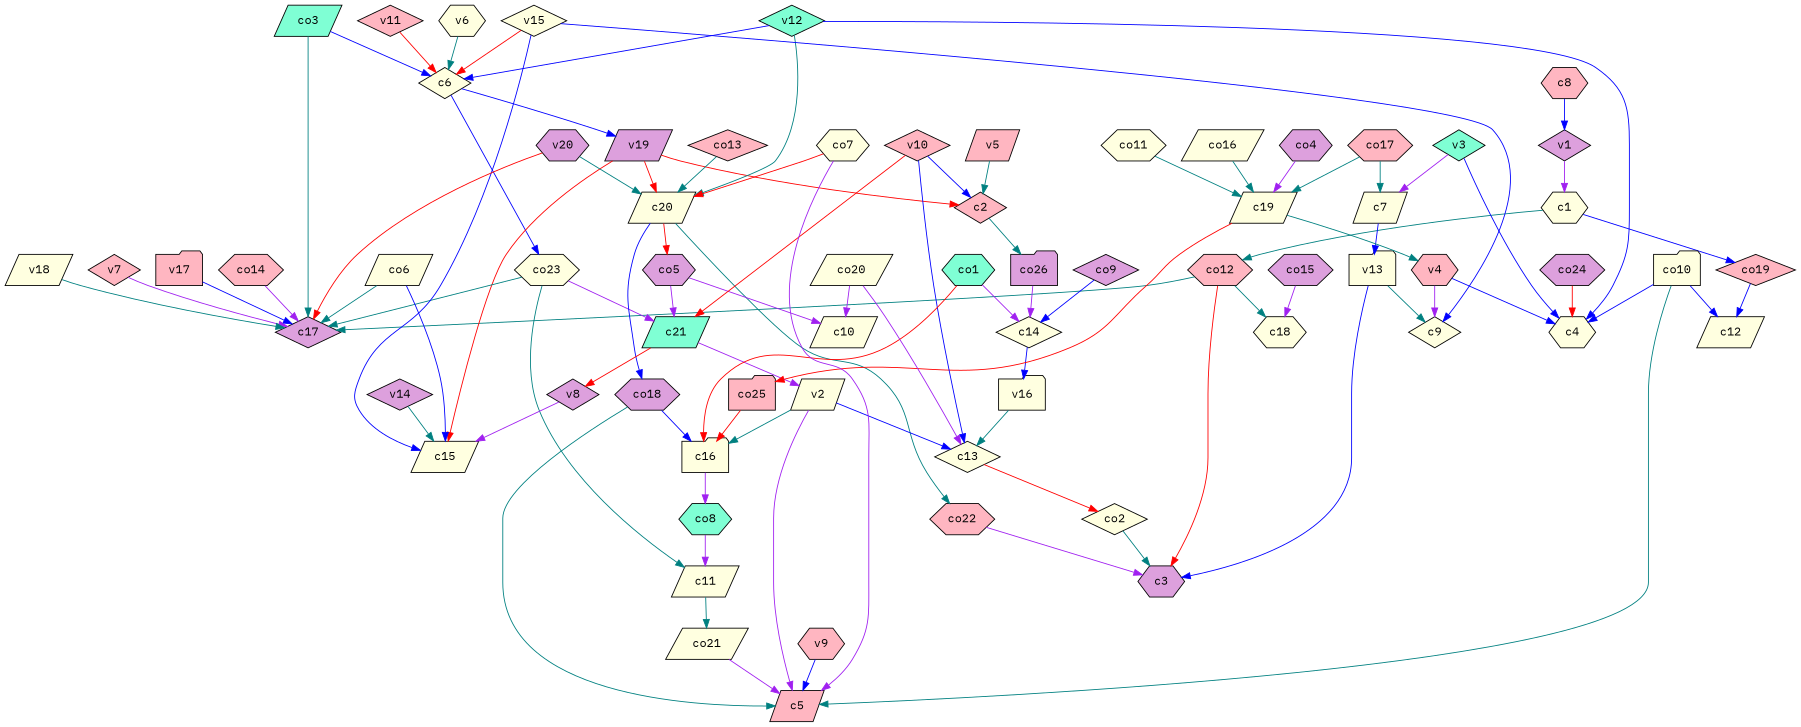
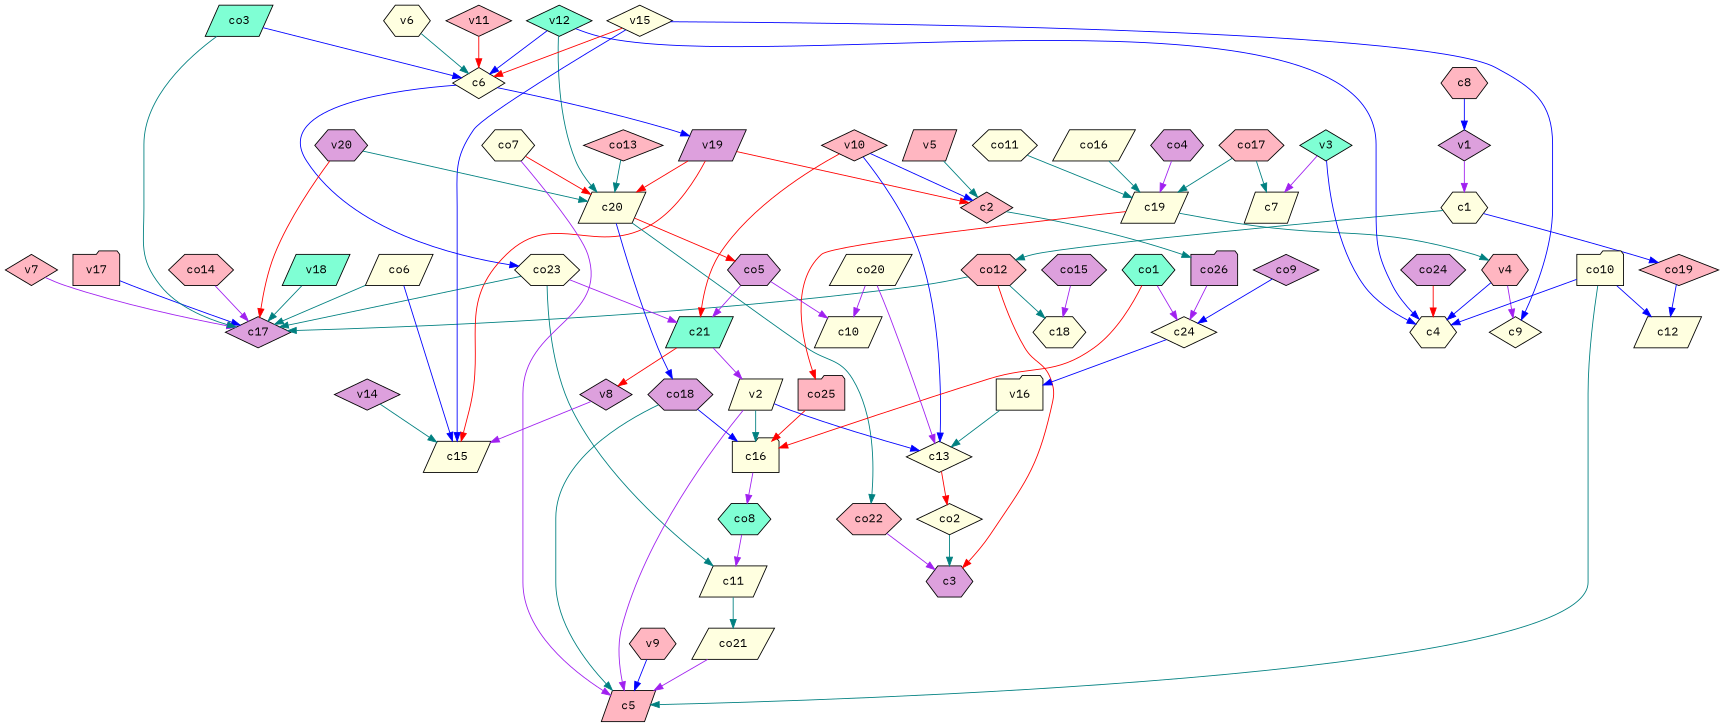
(39, 270) -> (316, 270)
(1372, 270) -> none
(1029, 332) -> (1184, 332)
